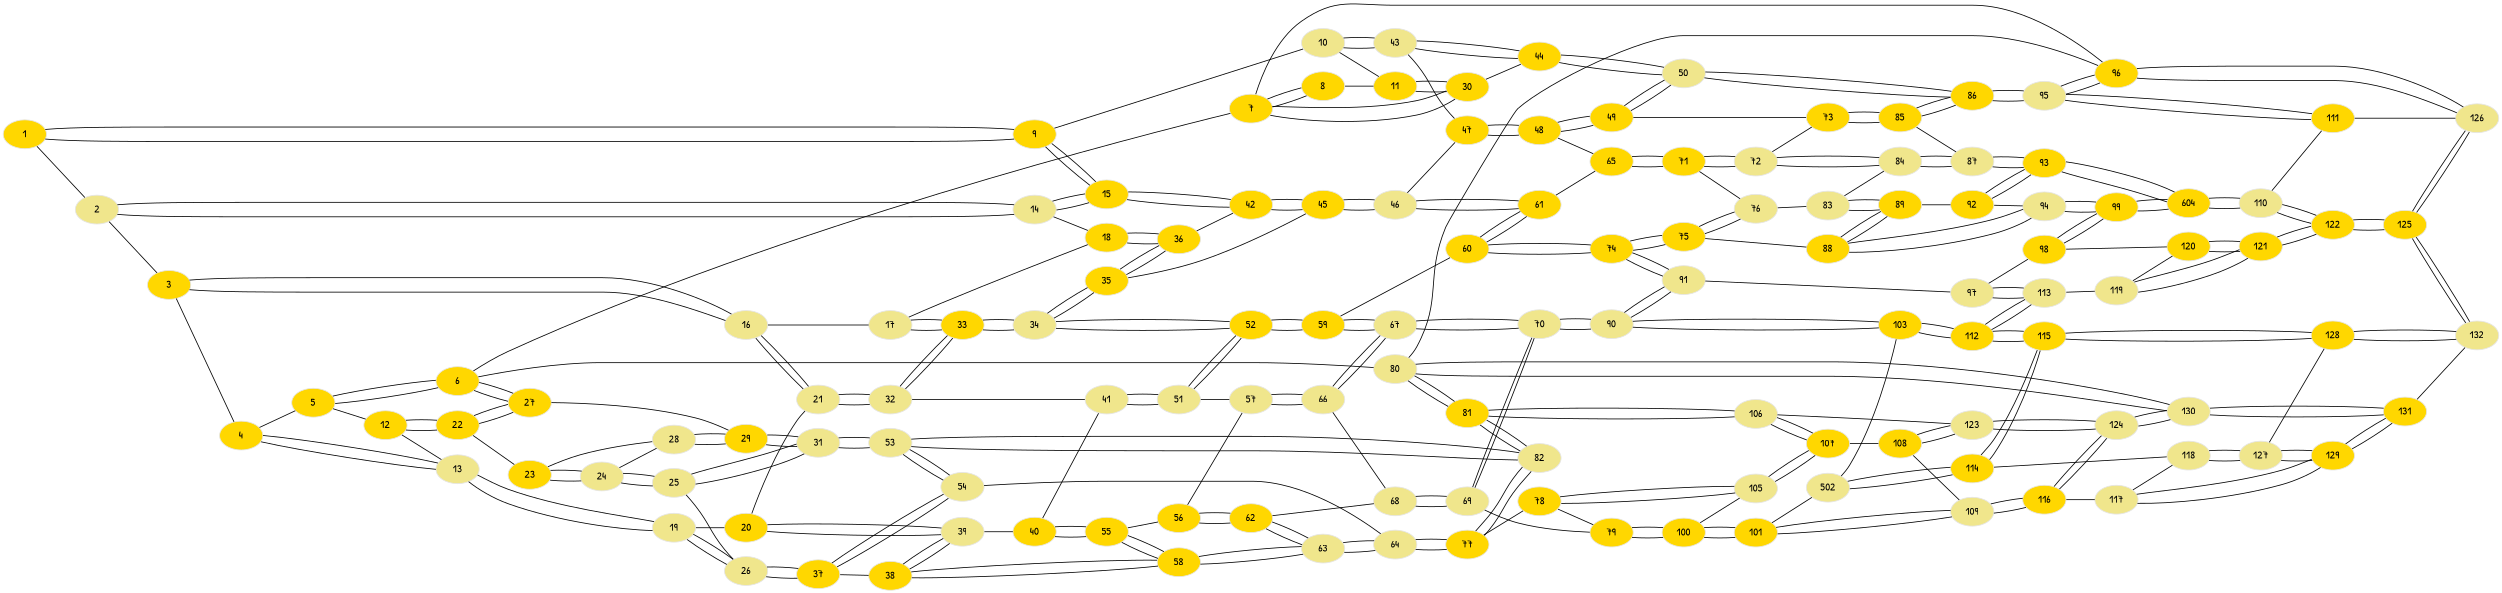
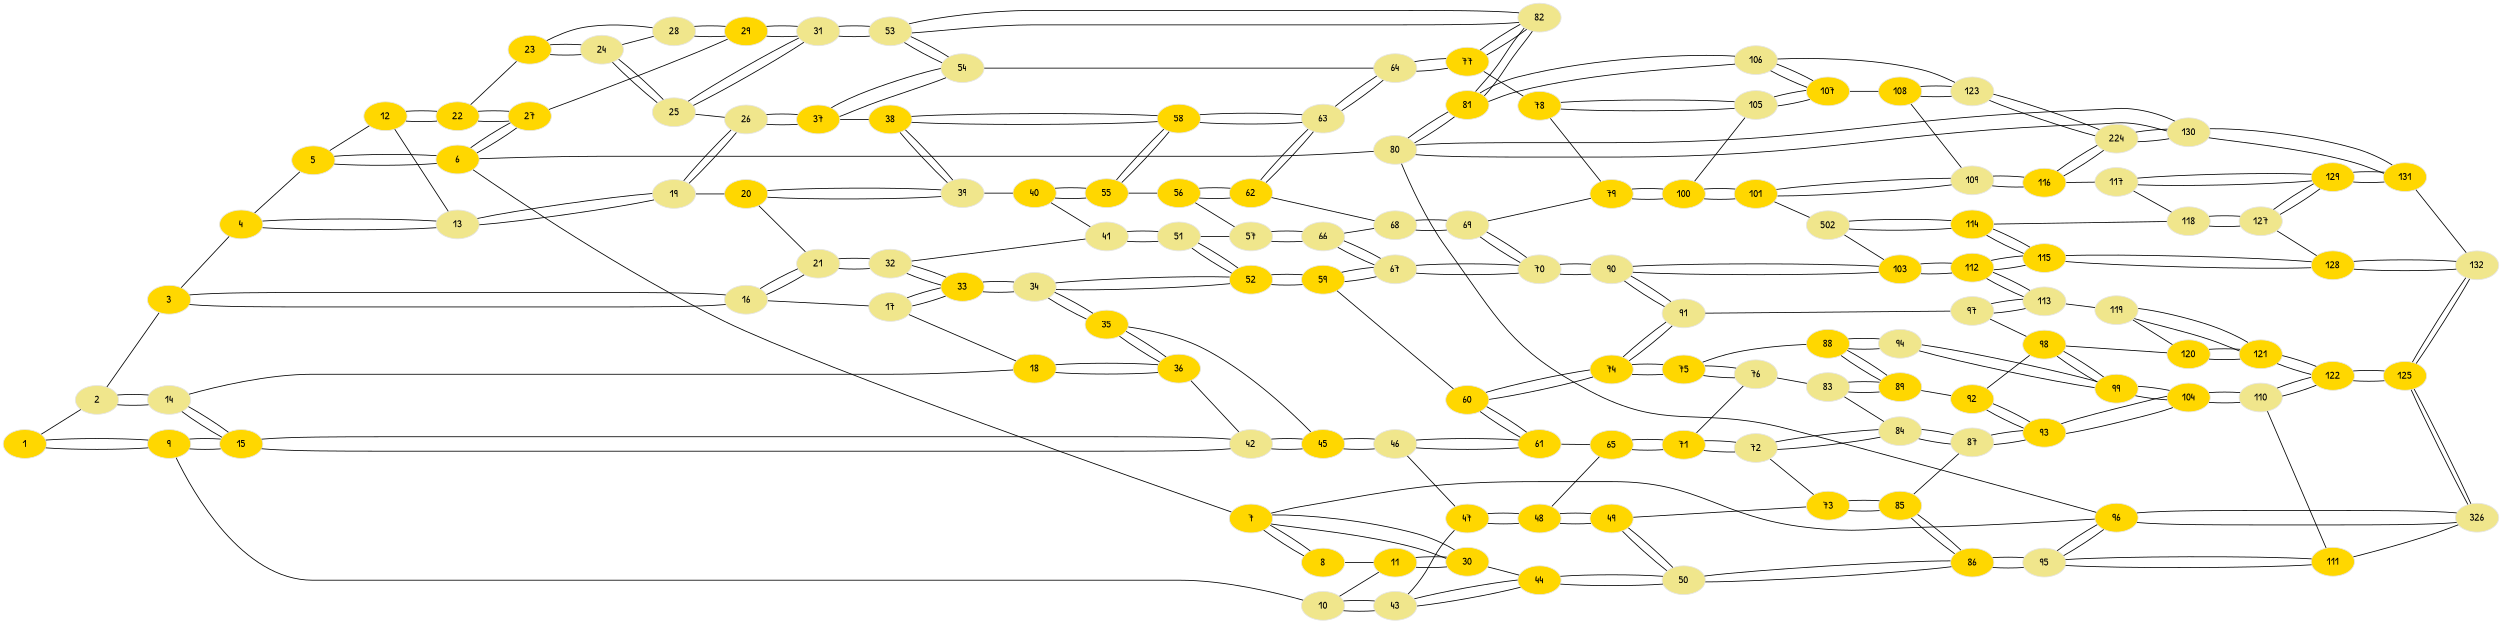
(2477, 118) -> (2477, 518)
(2189, 203) -> (2189, 397)
(1251, 205) -> (1251, 444)
(2008, 206) -> (2003, 376)
(2116, 425) -> (2116, 139)
